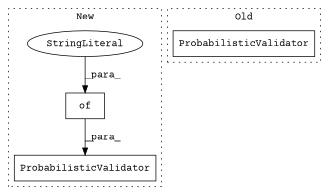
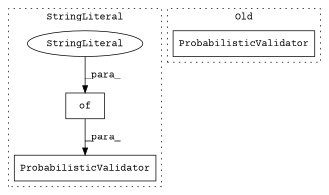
(85, 17) -> (85, 17)
